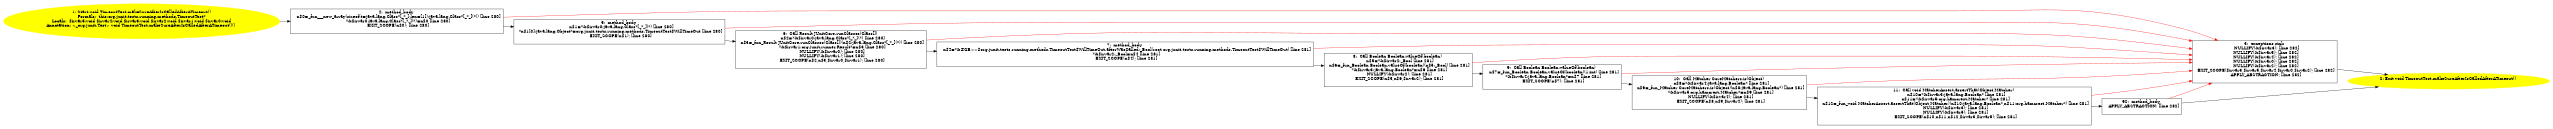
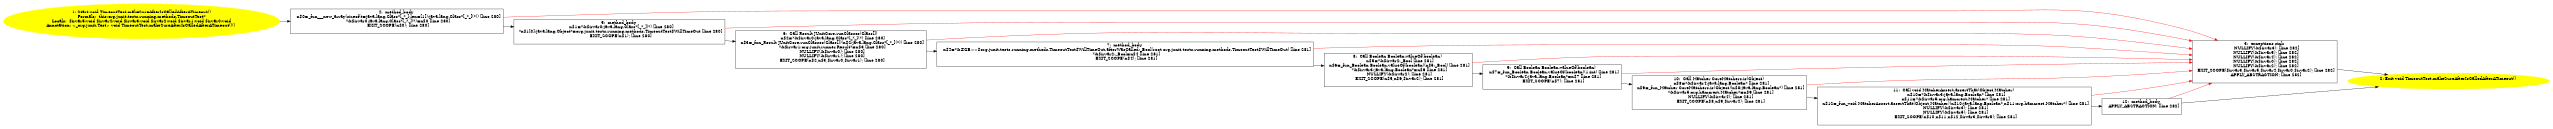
(2142, 106) -> (2142, 106)
